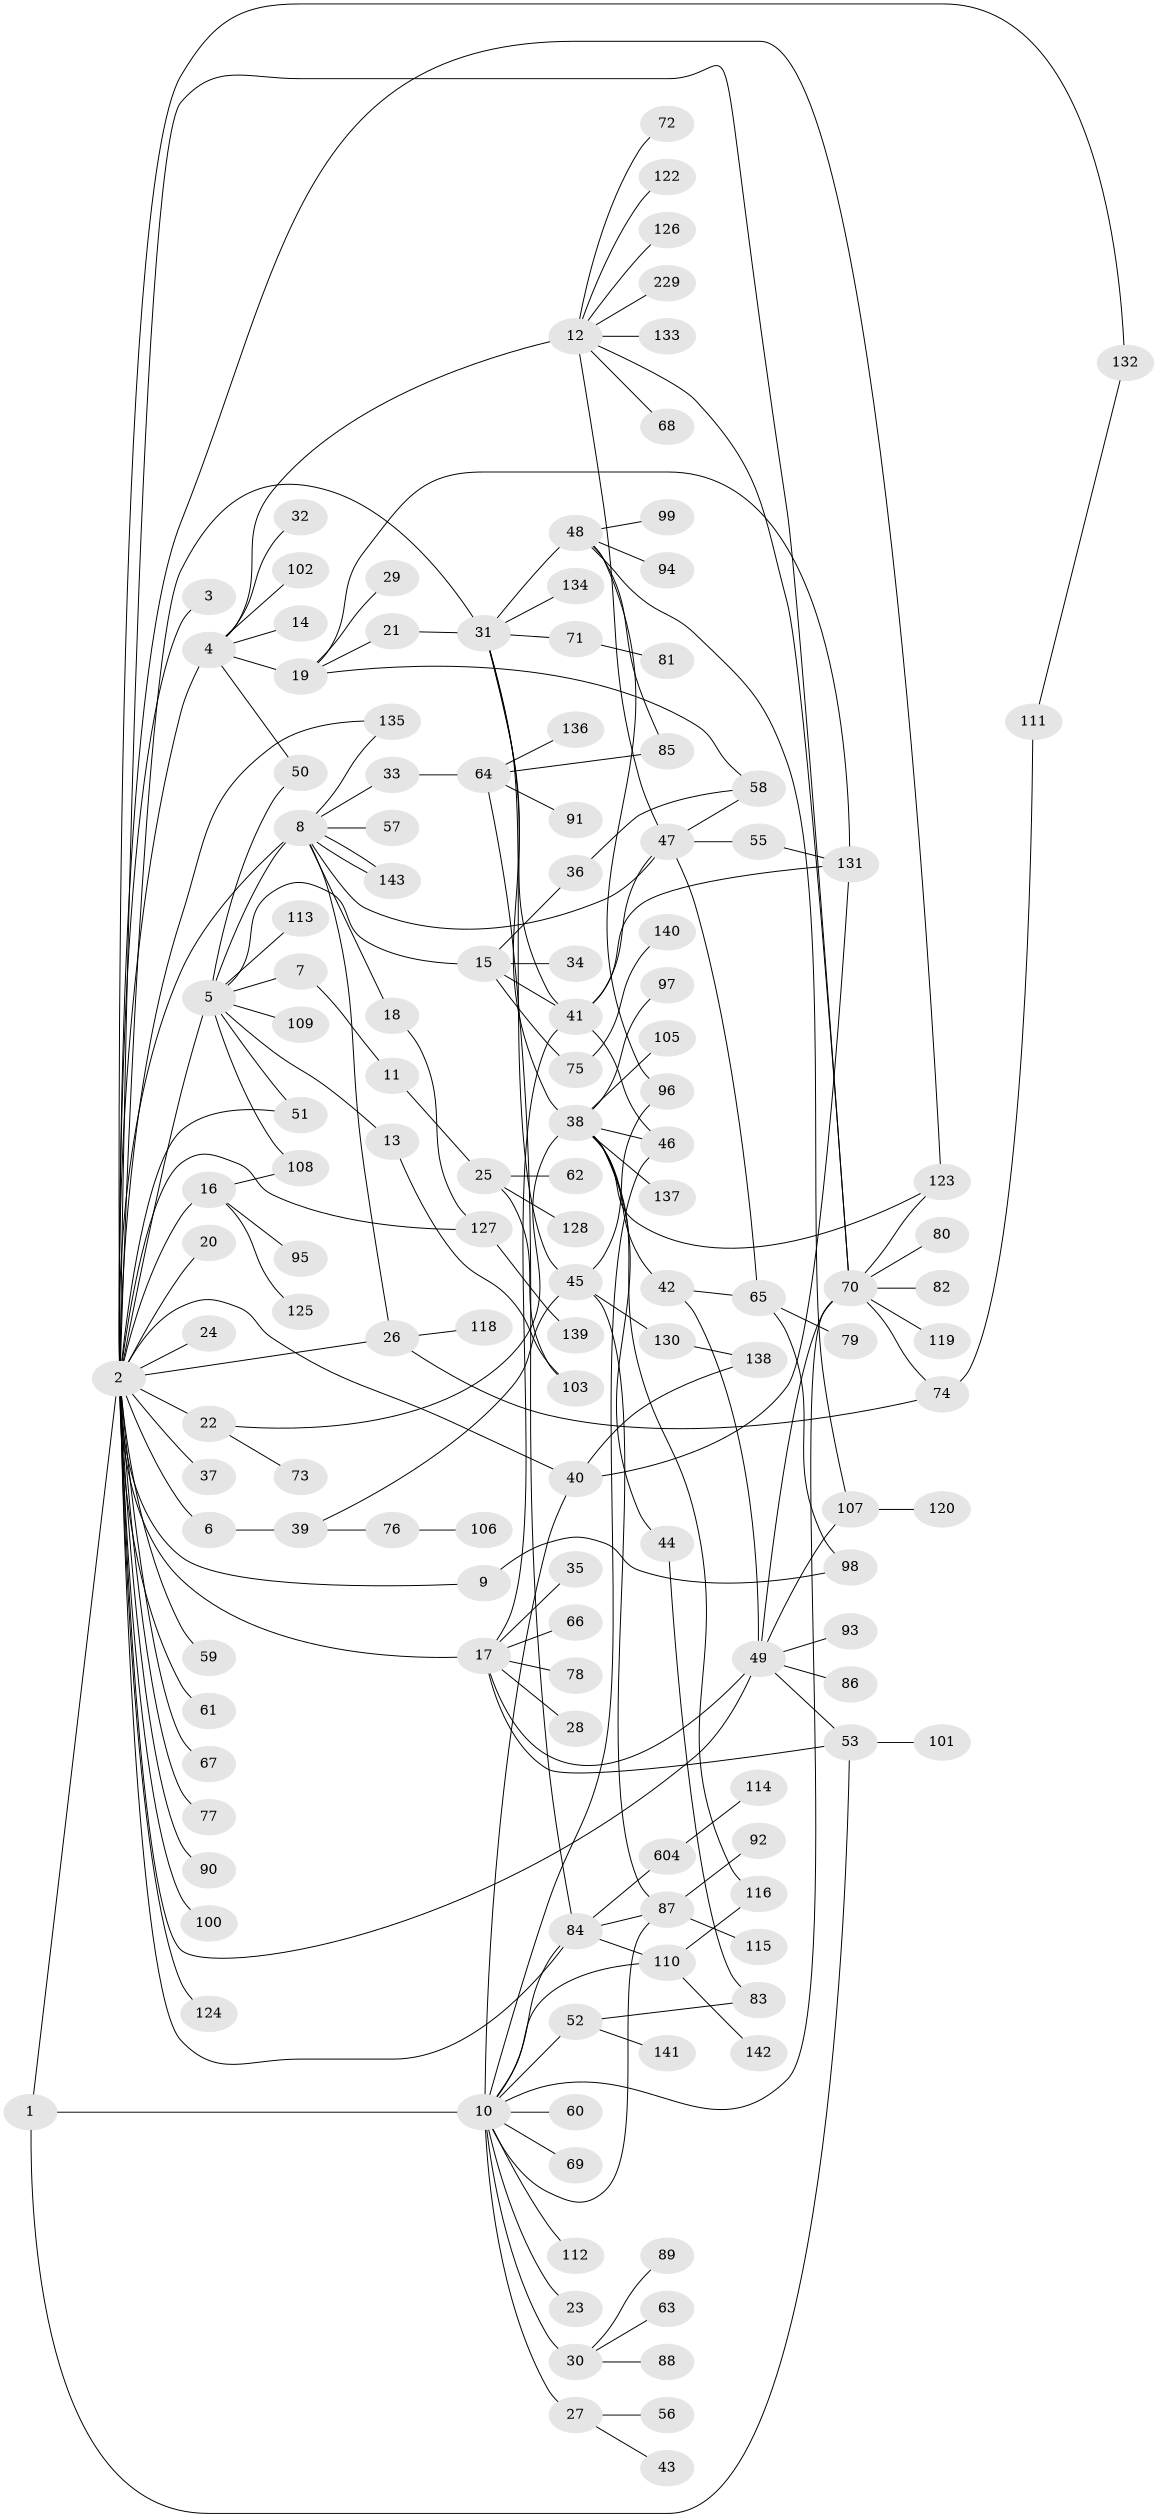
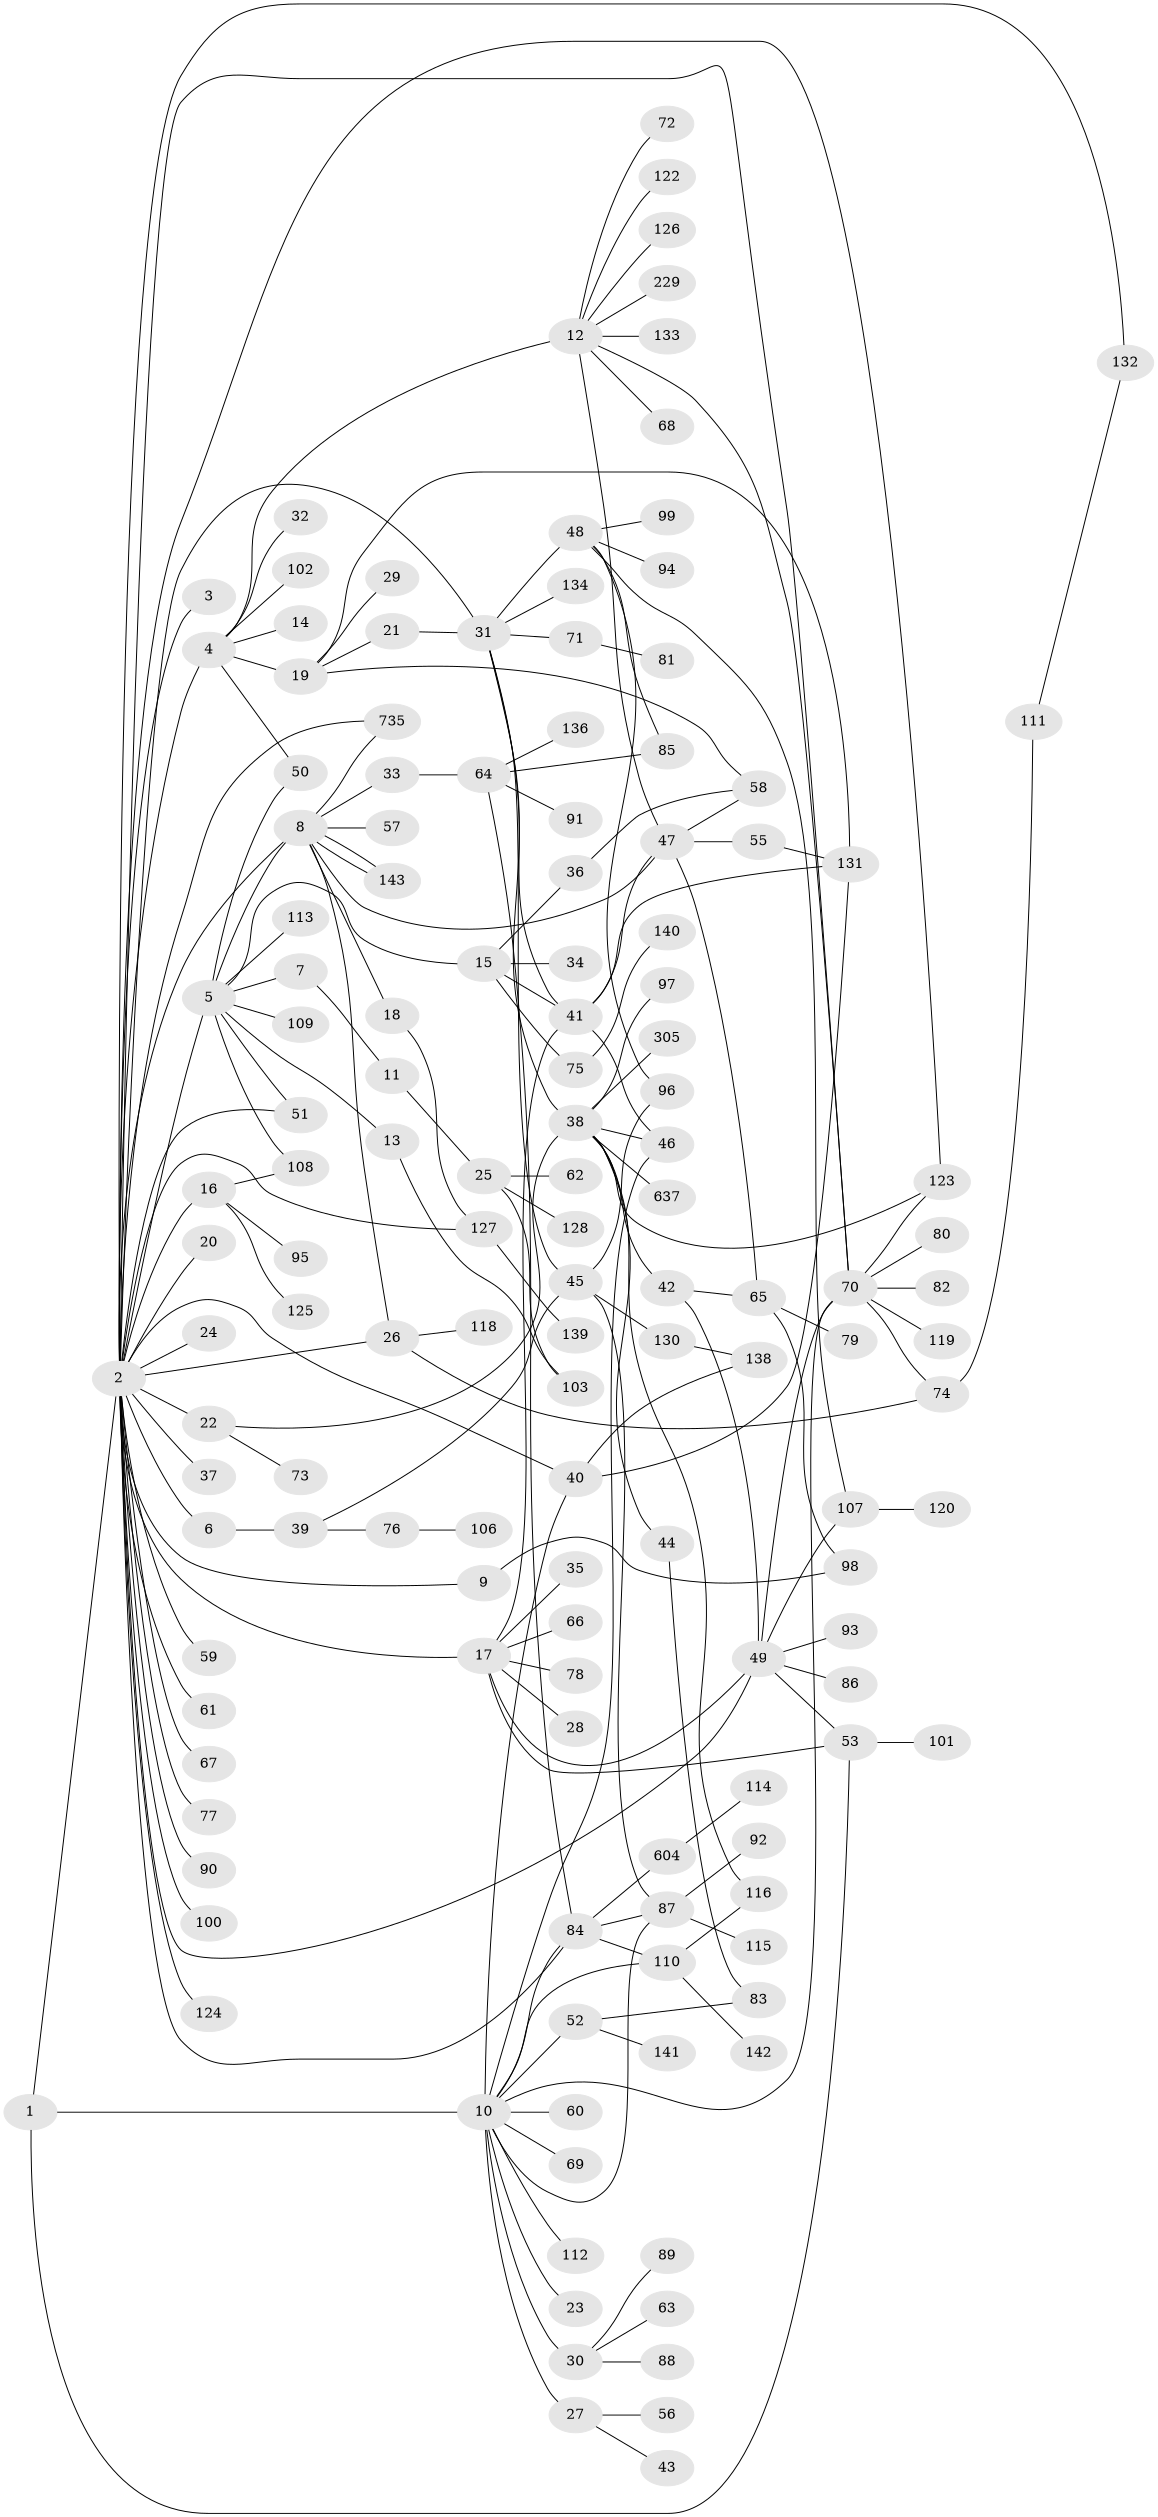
(392, 722) -> (392, 722)
(667, 1038) -> (667, 1038)
(667, 1198) -> (667, 1198)
